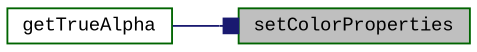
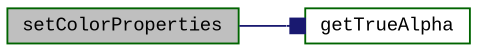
(196, 26) -> (263, 26)
